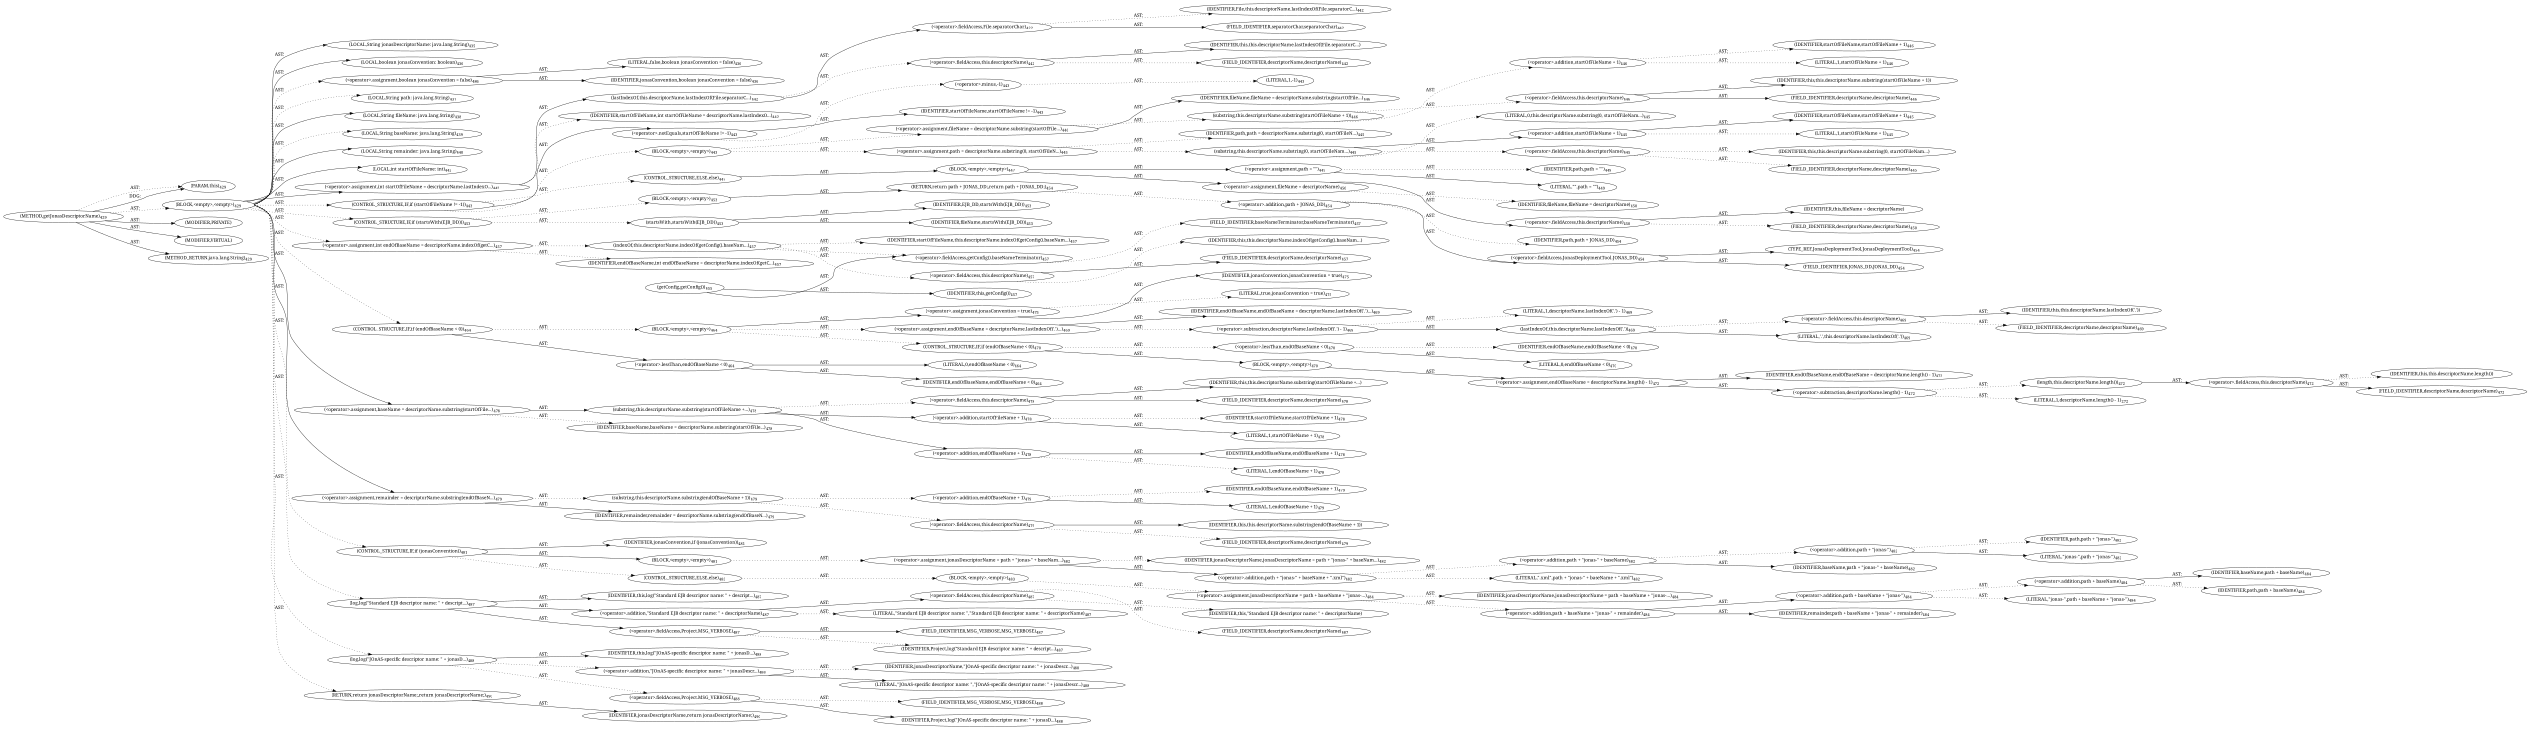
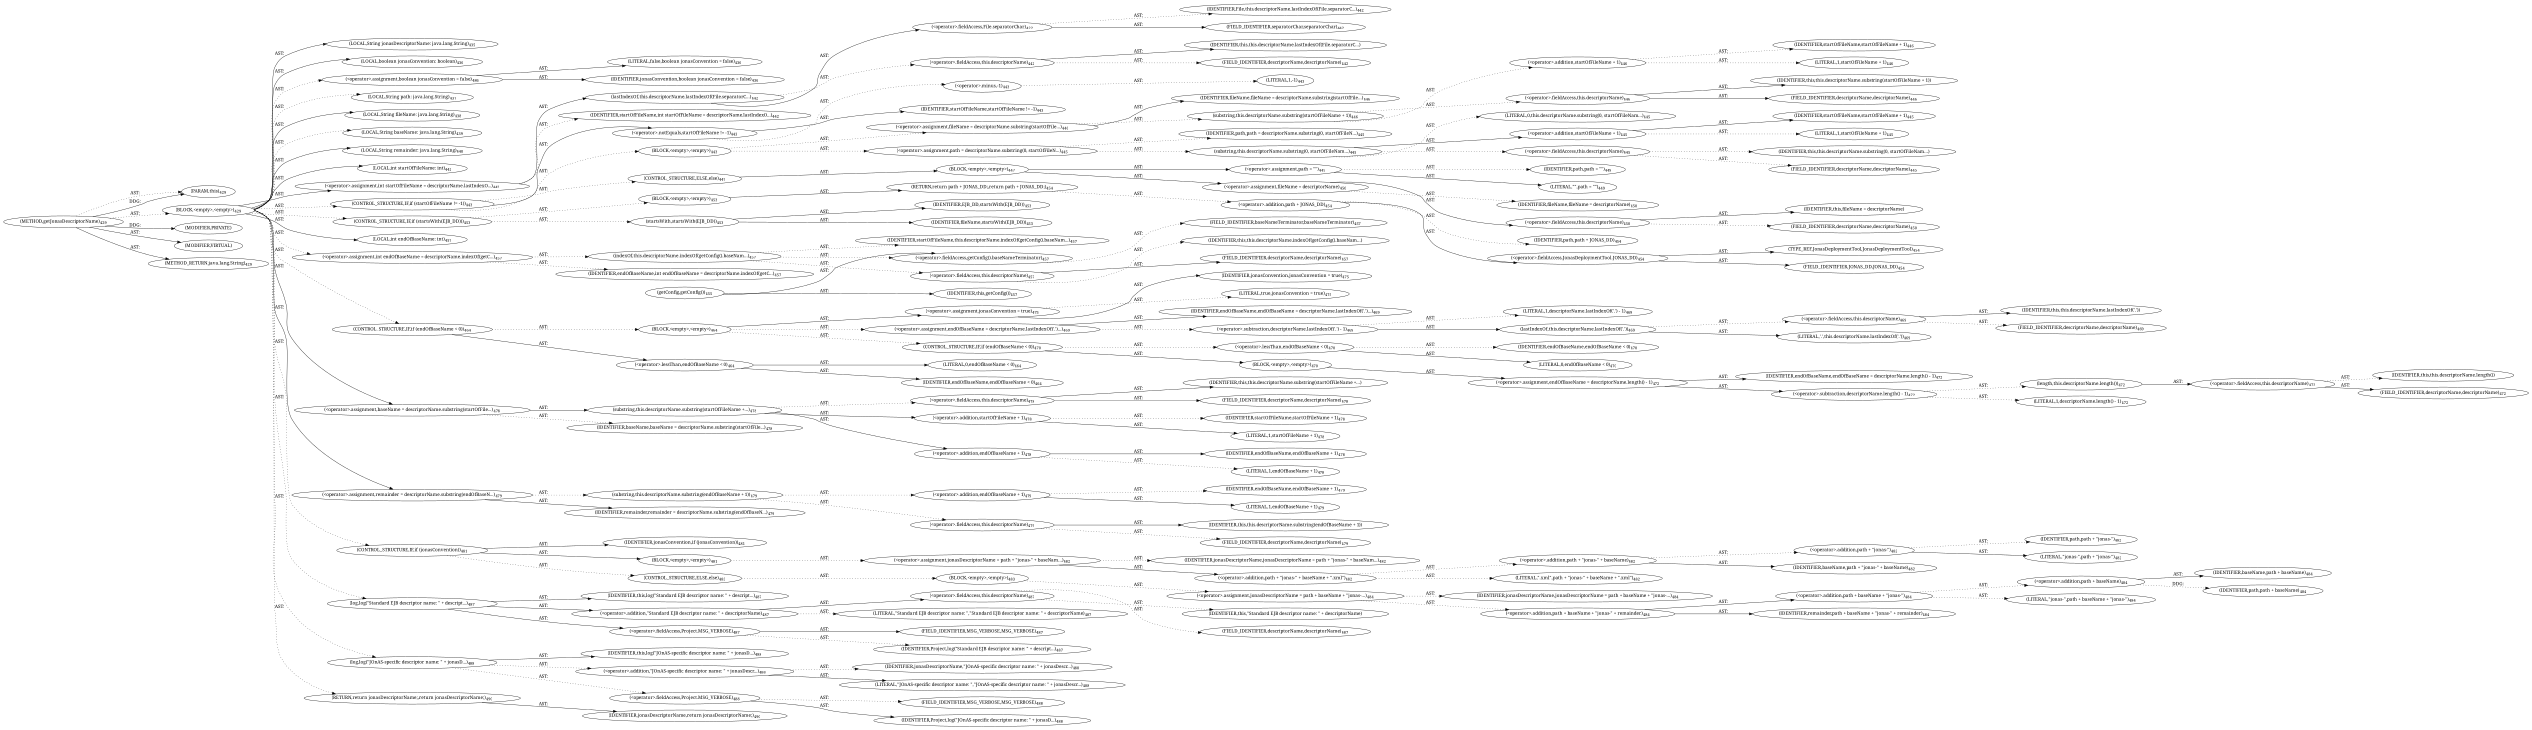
(136, 220) -> (136, 225)
none -> (412, 240)
(2125, 400) -> (2125, 401)
(2178, 584) -> (2179, 584)
